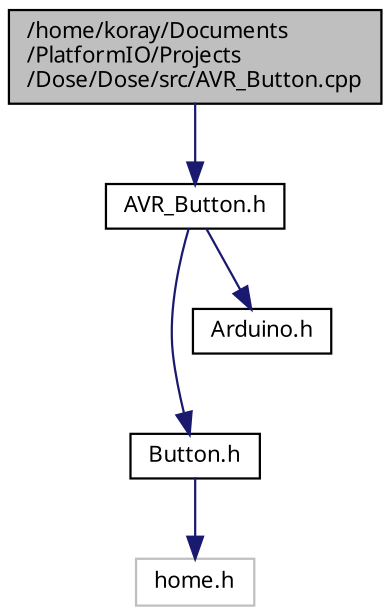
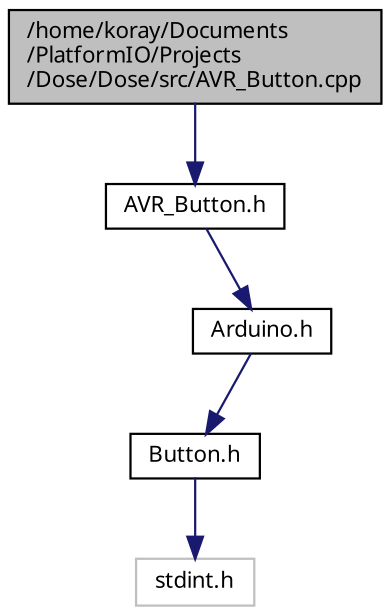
(172, 320) -> (234, 384)
(195, 582) -> (195, 582)
